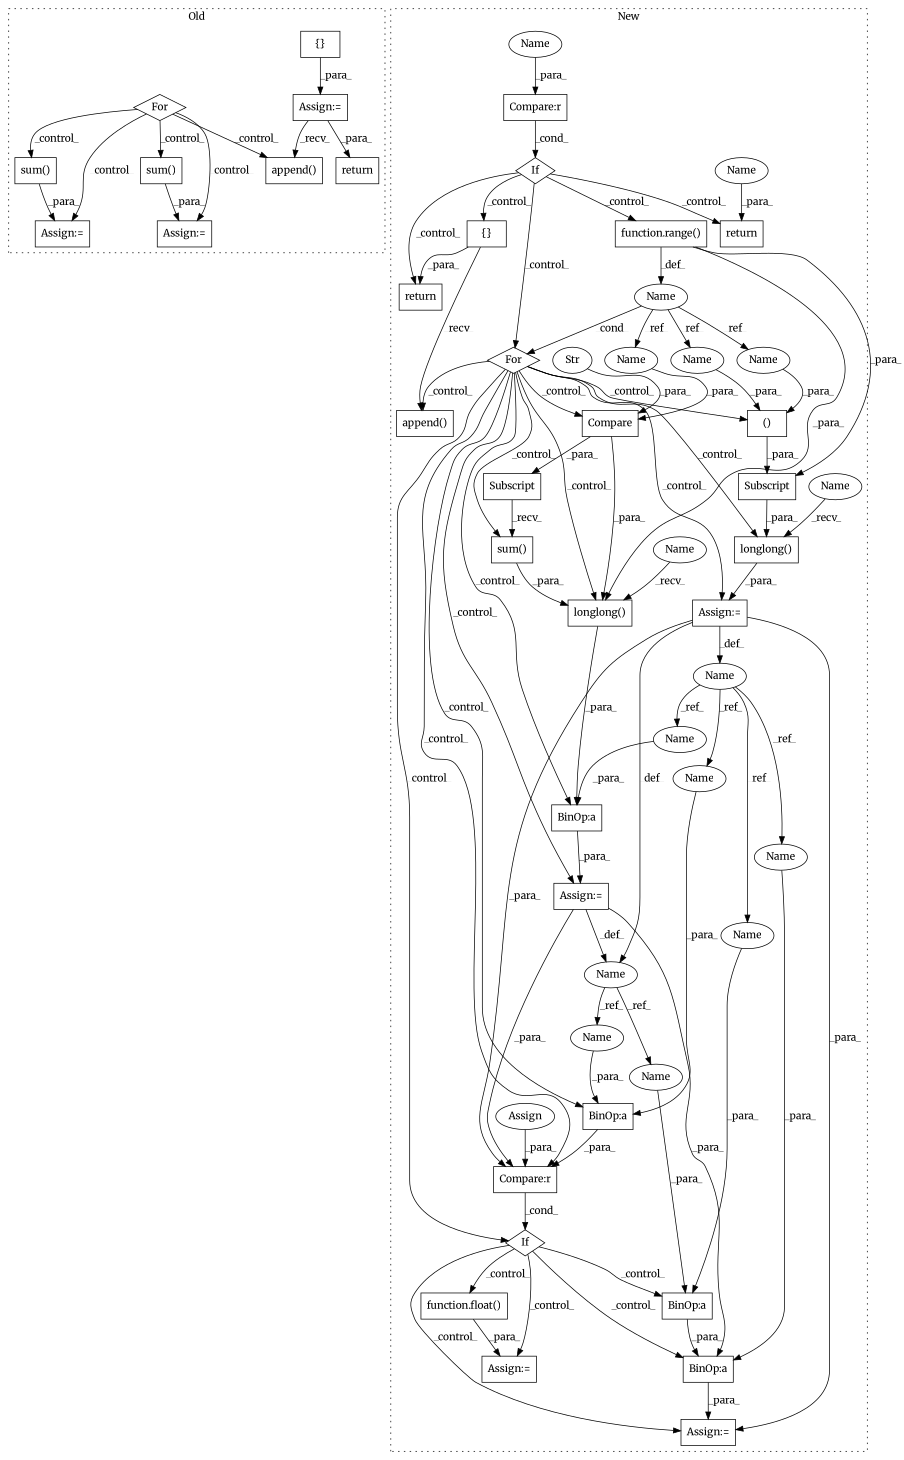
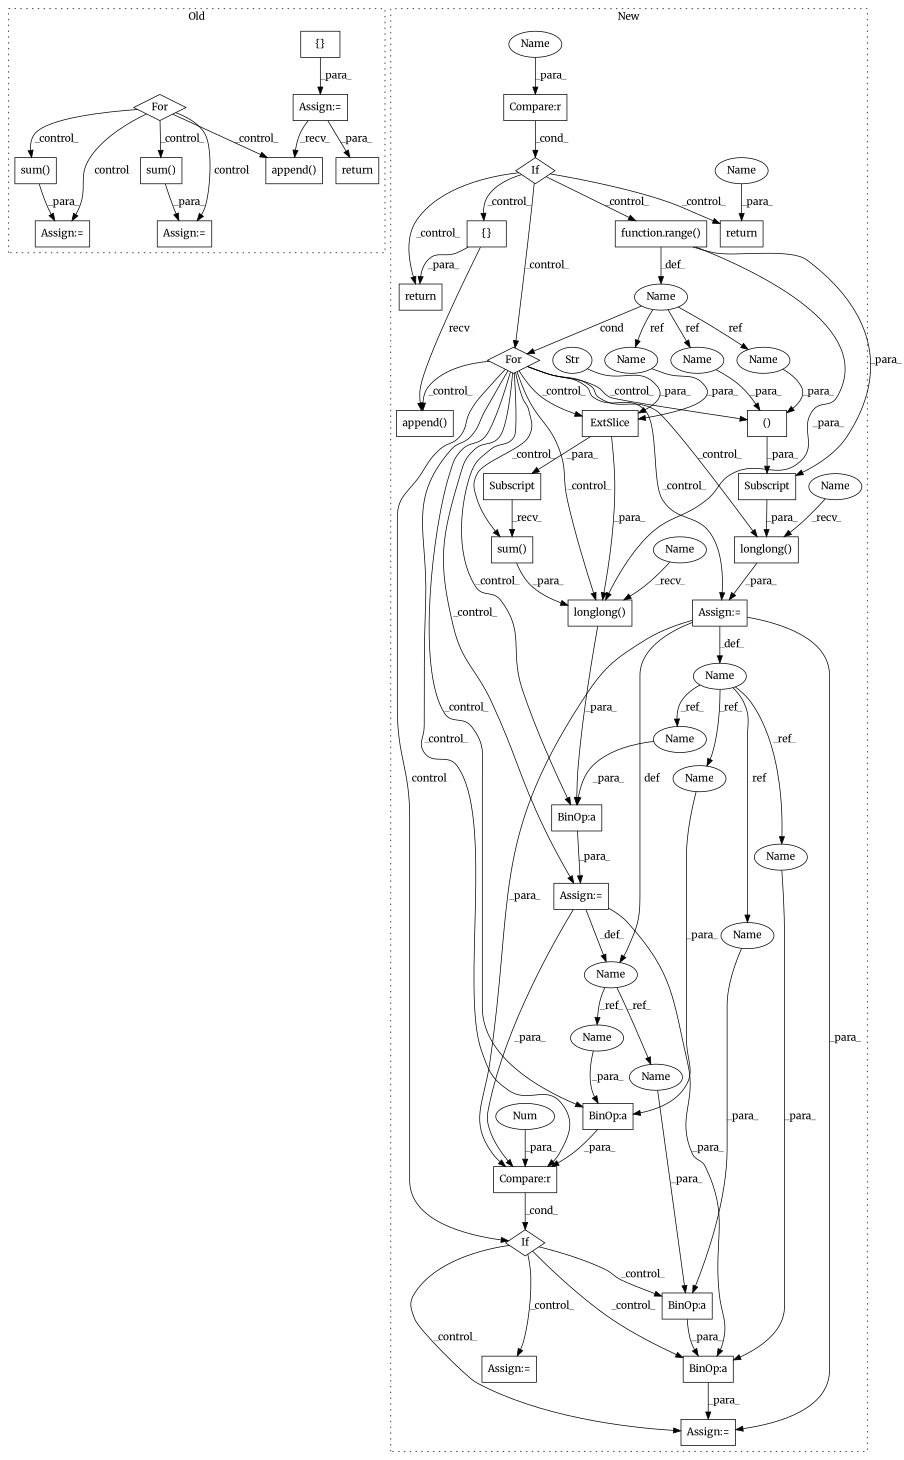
(610, 423) -> (610, 423)
(525, 1116) -> (525, 1116)
(464, 1306) -> none
